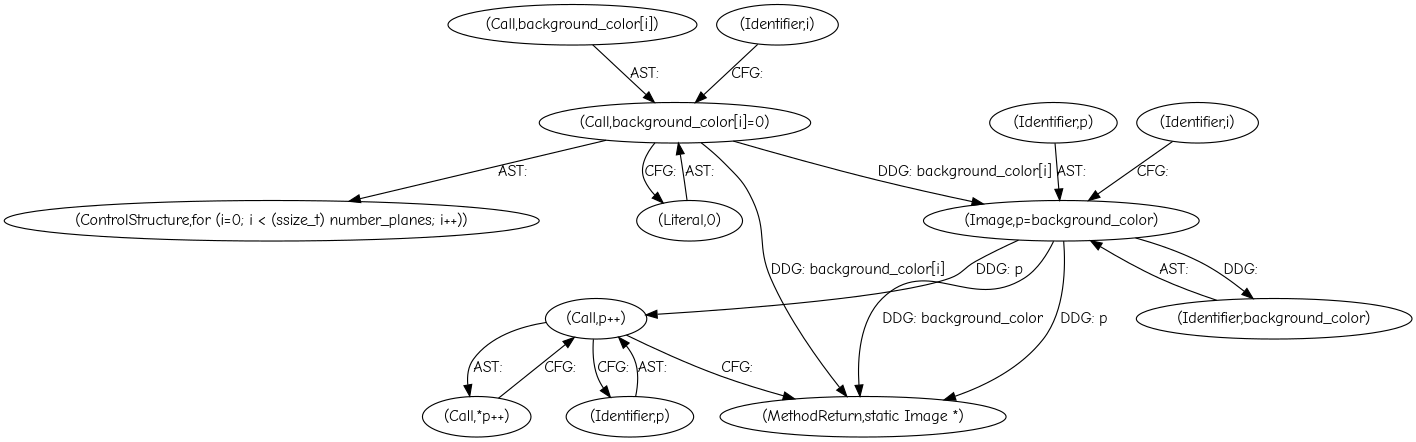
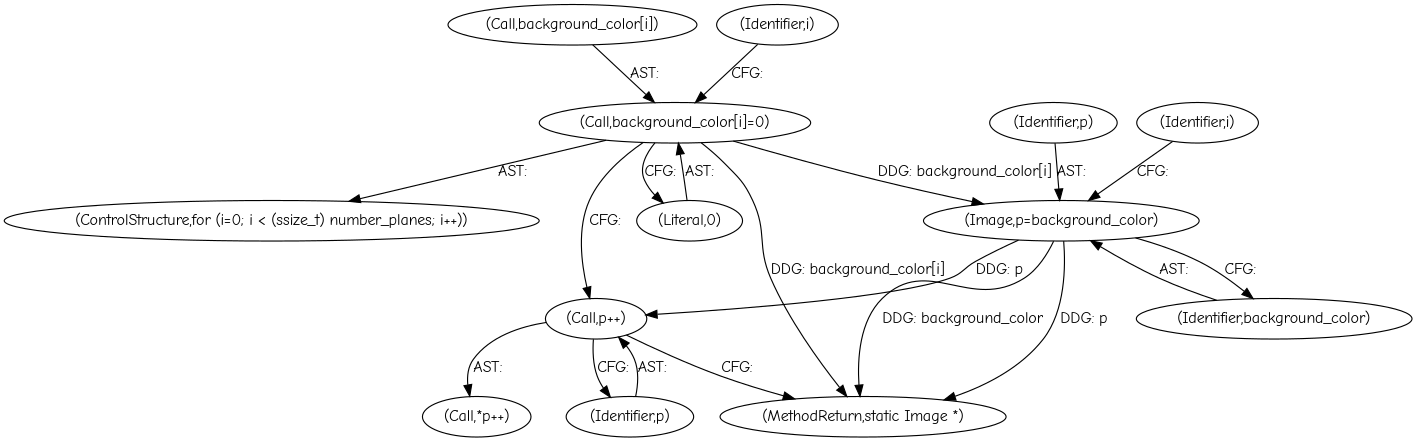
(1243, 270) -> (1243, 270)
(532, 371) -> (588, 204)
